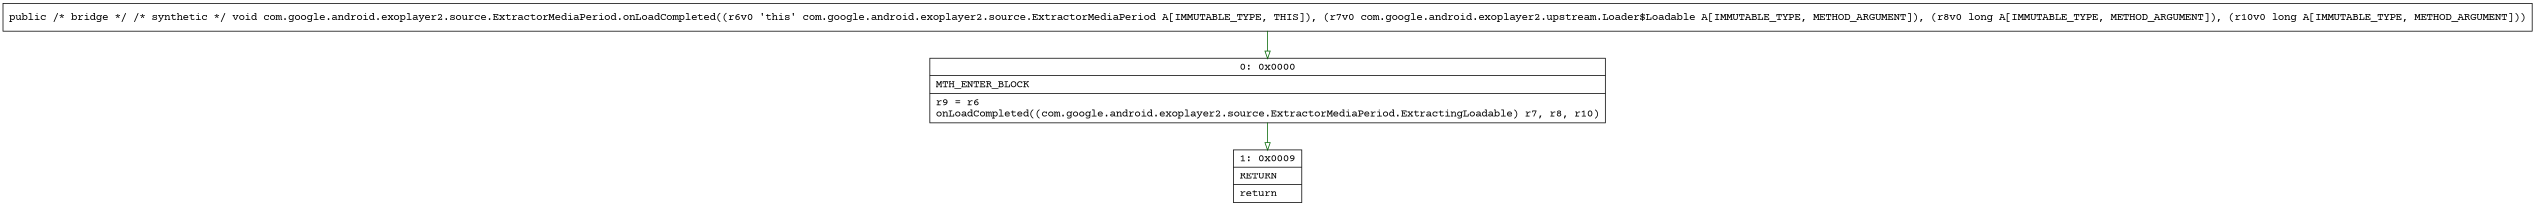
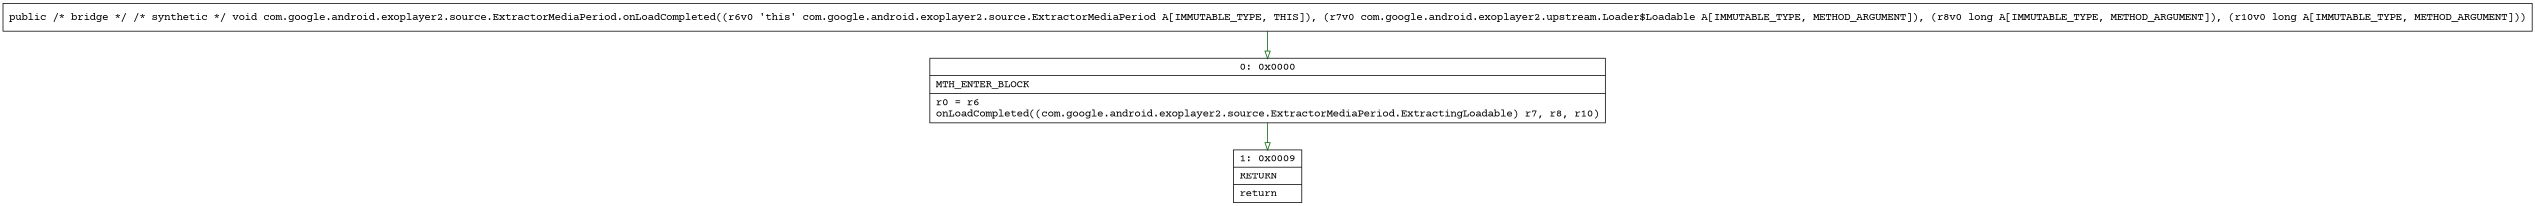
(958, 102) -> (958, 102)
